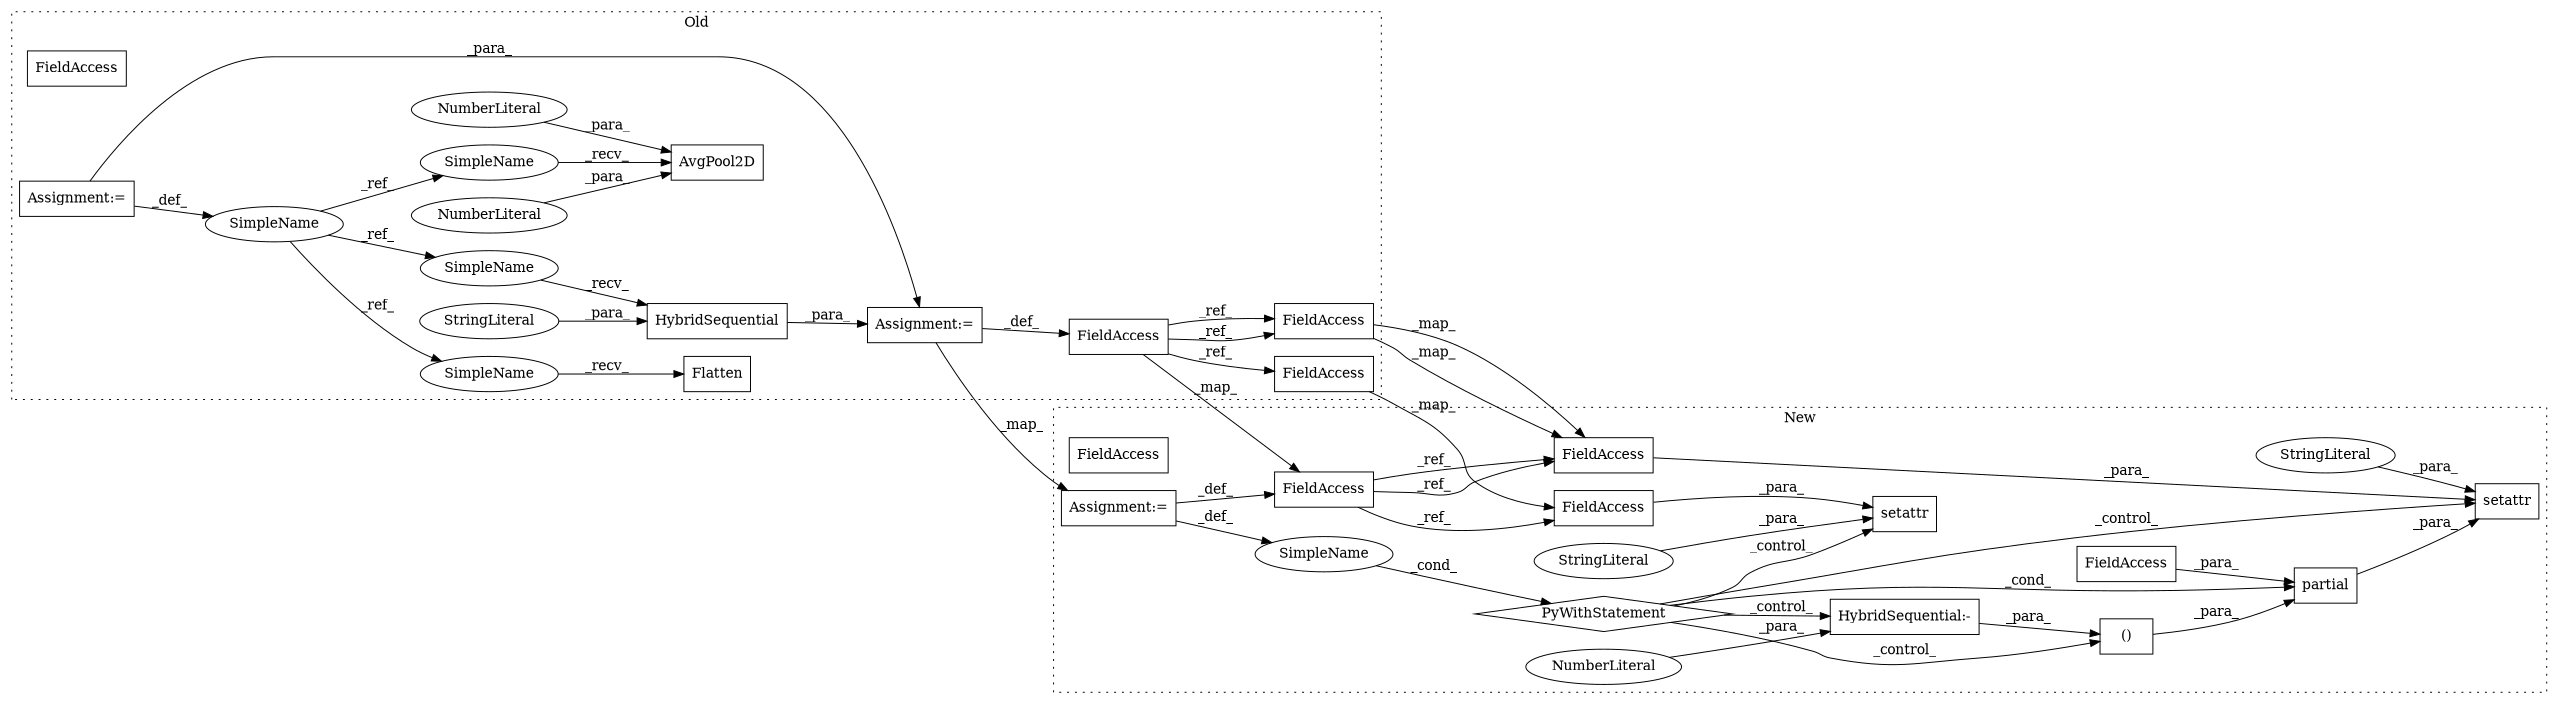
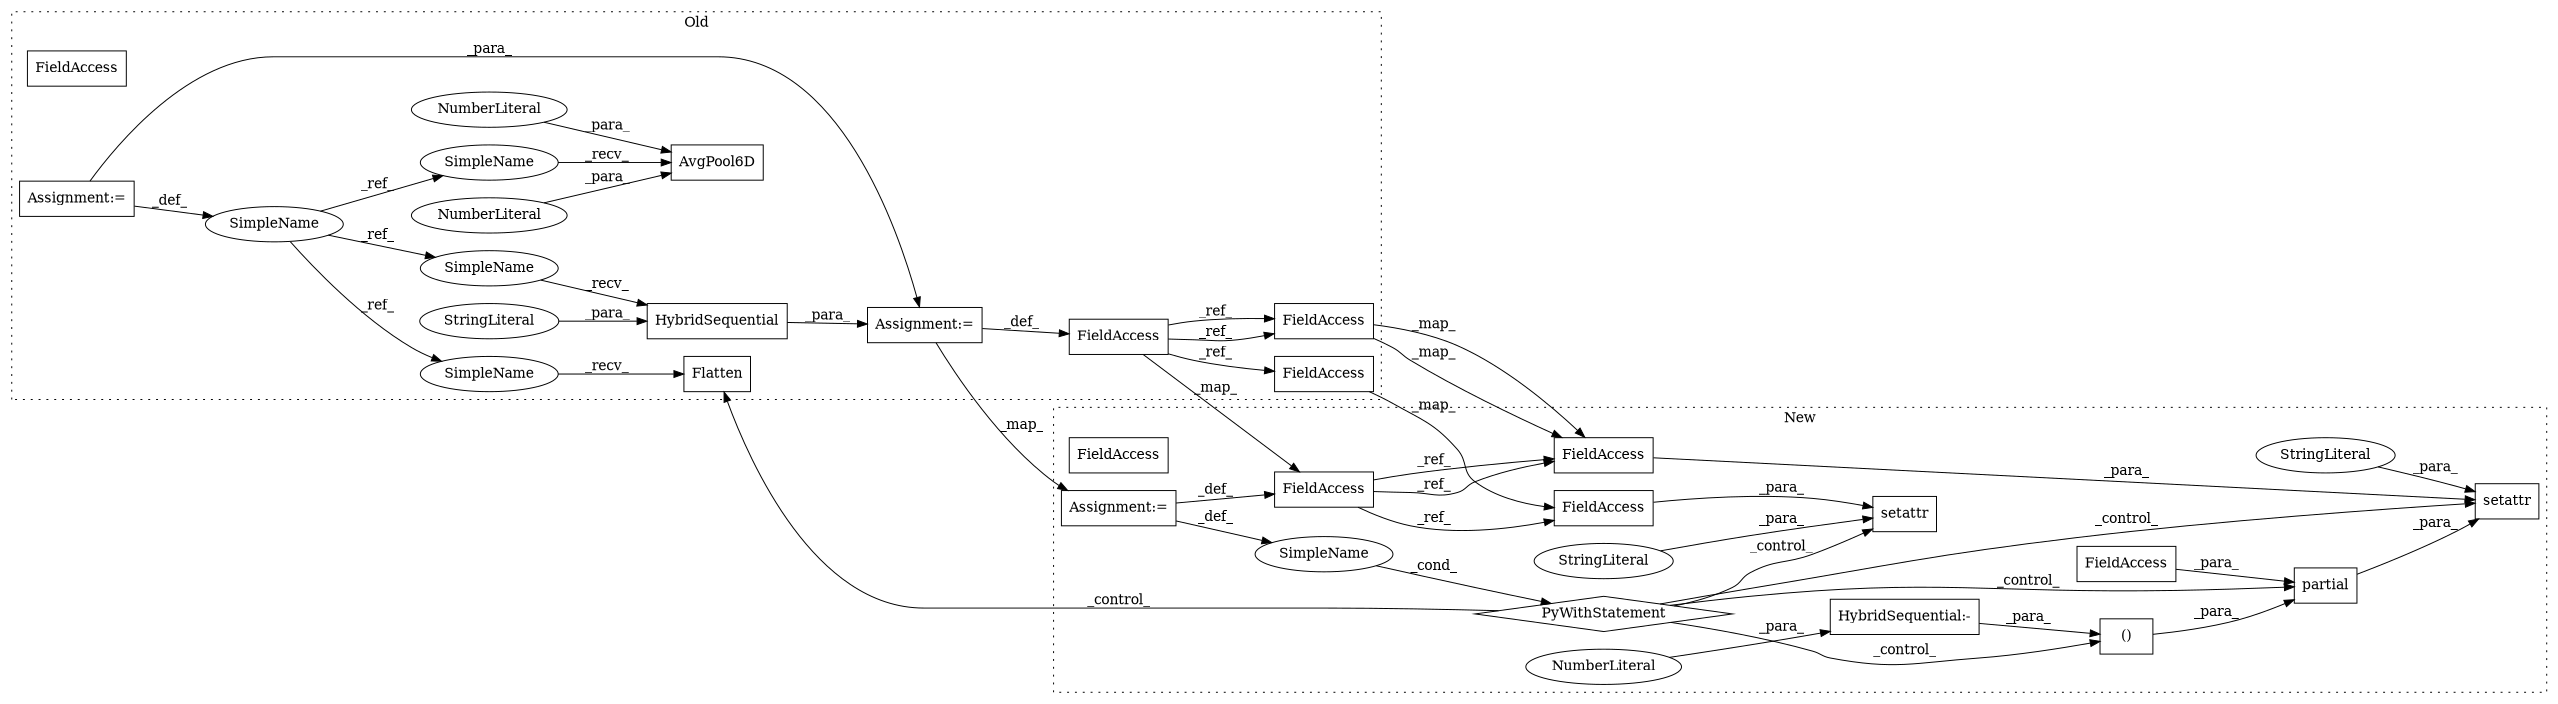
(717, 163) -> (717, 163)
(2028, 581) -> (2028, 581)
(1772, 616) -> (1060, 608)
